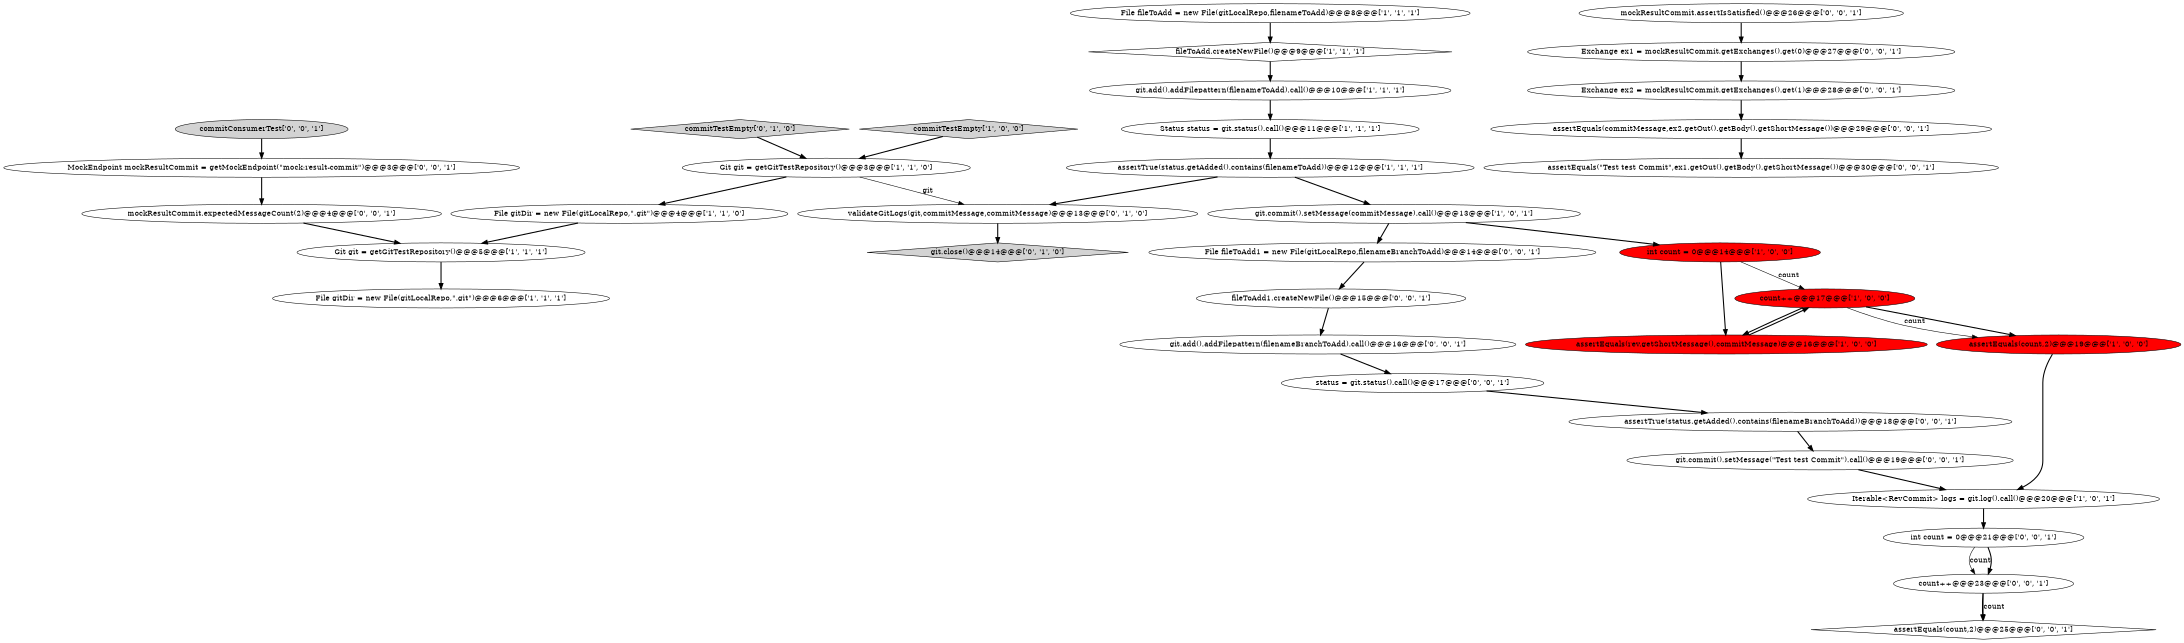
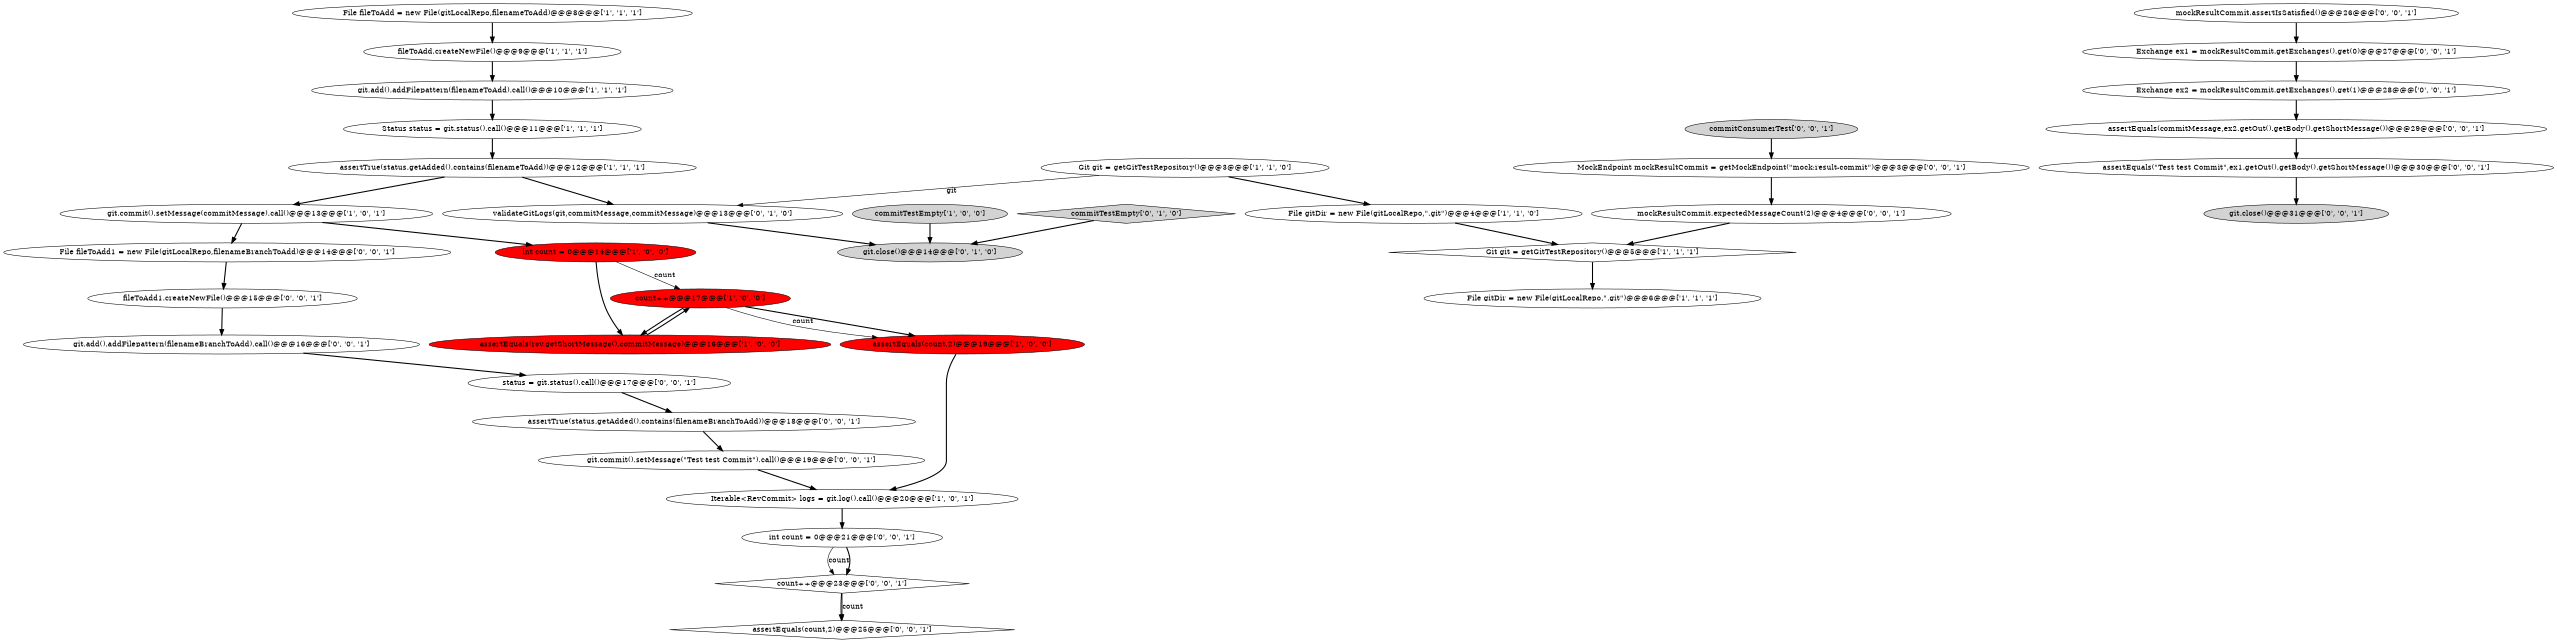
(1270, 52) -> (492, 52)
(969, 129) -> (930, 214)
(779, 147) -> (1035, 232)
(904, 147) -> (930, 230)
none -> (2296, 214)
(441, 252) -> (1593, 252)
(998, 252) -> (930, 252)
(1984, 584) -> (842, 584)
